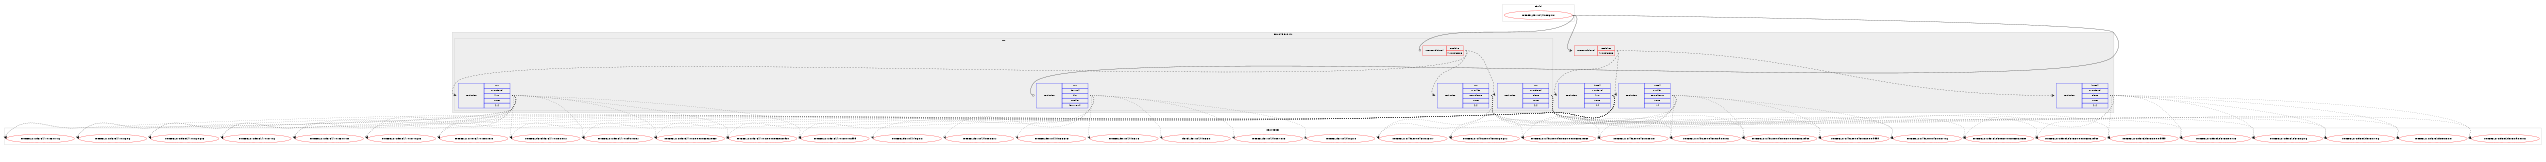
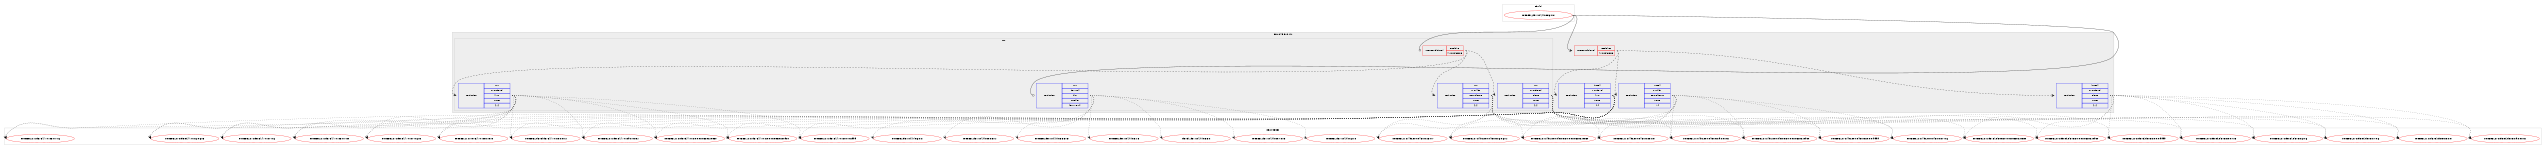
(113, 139) -> none
